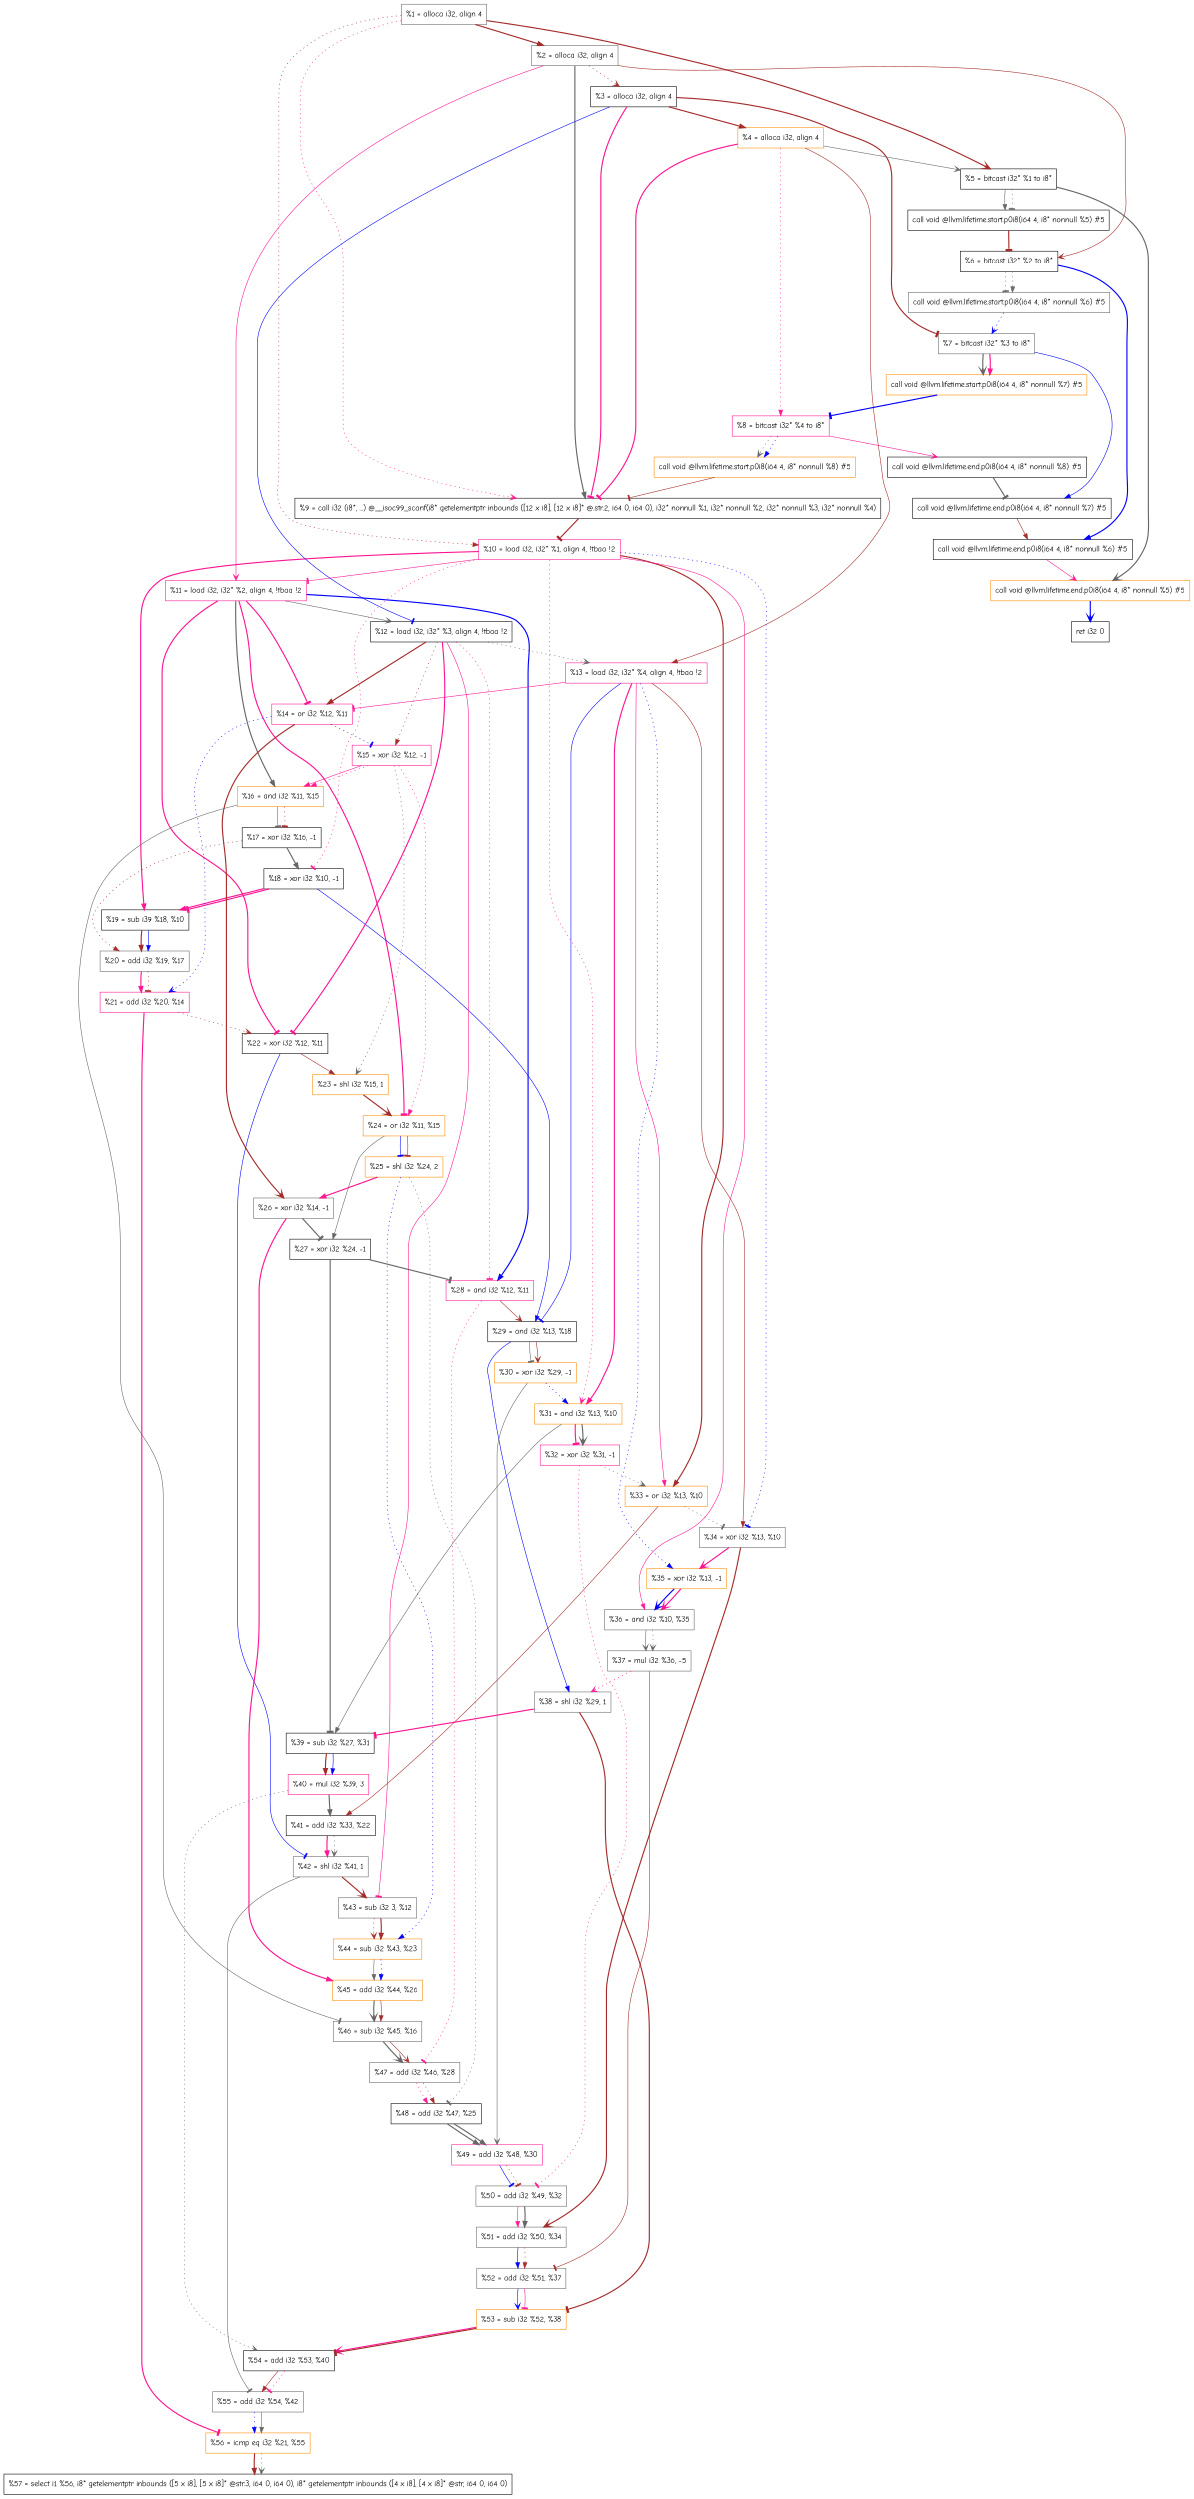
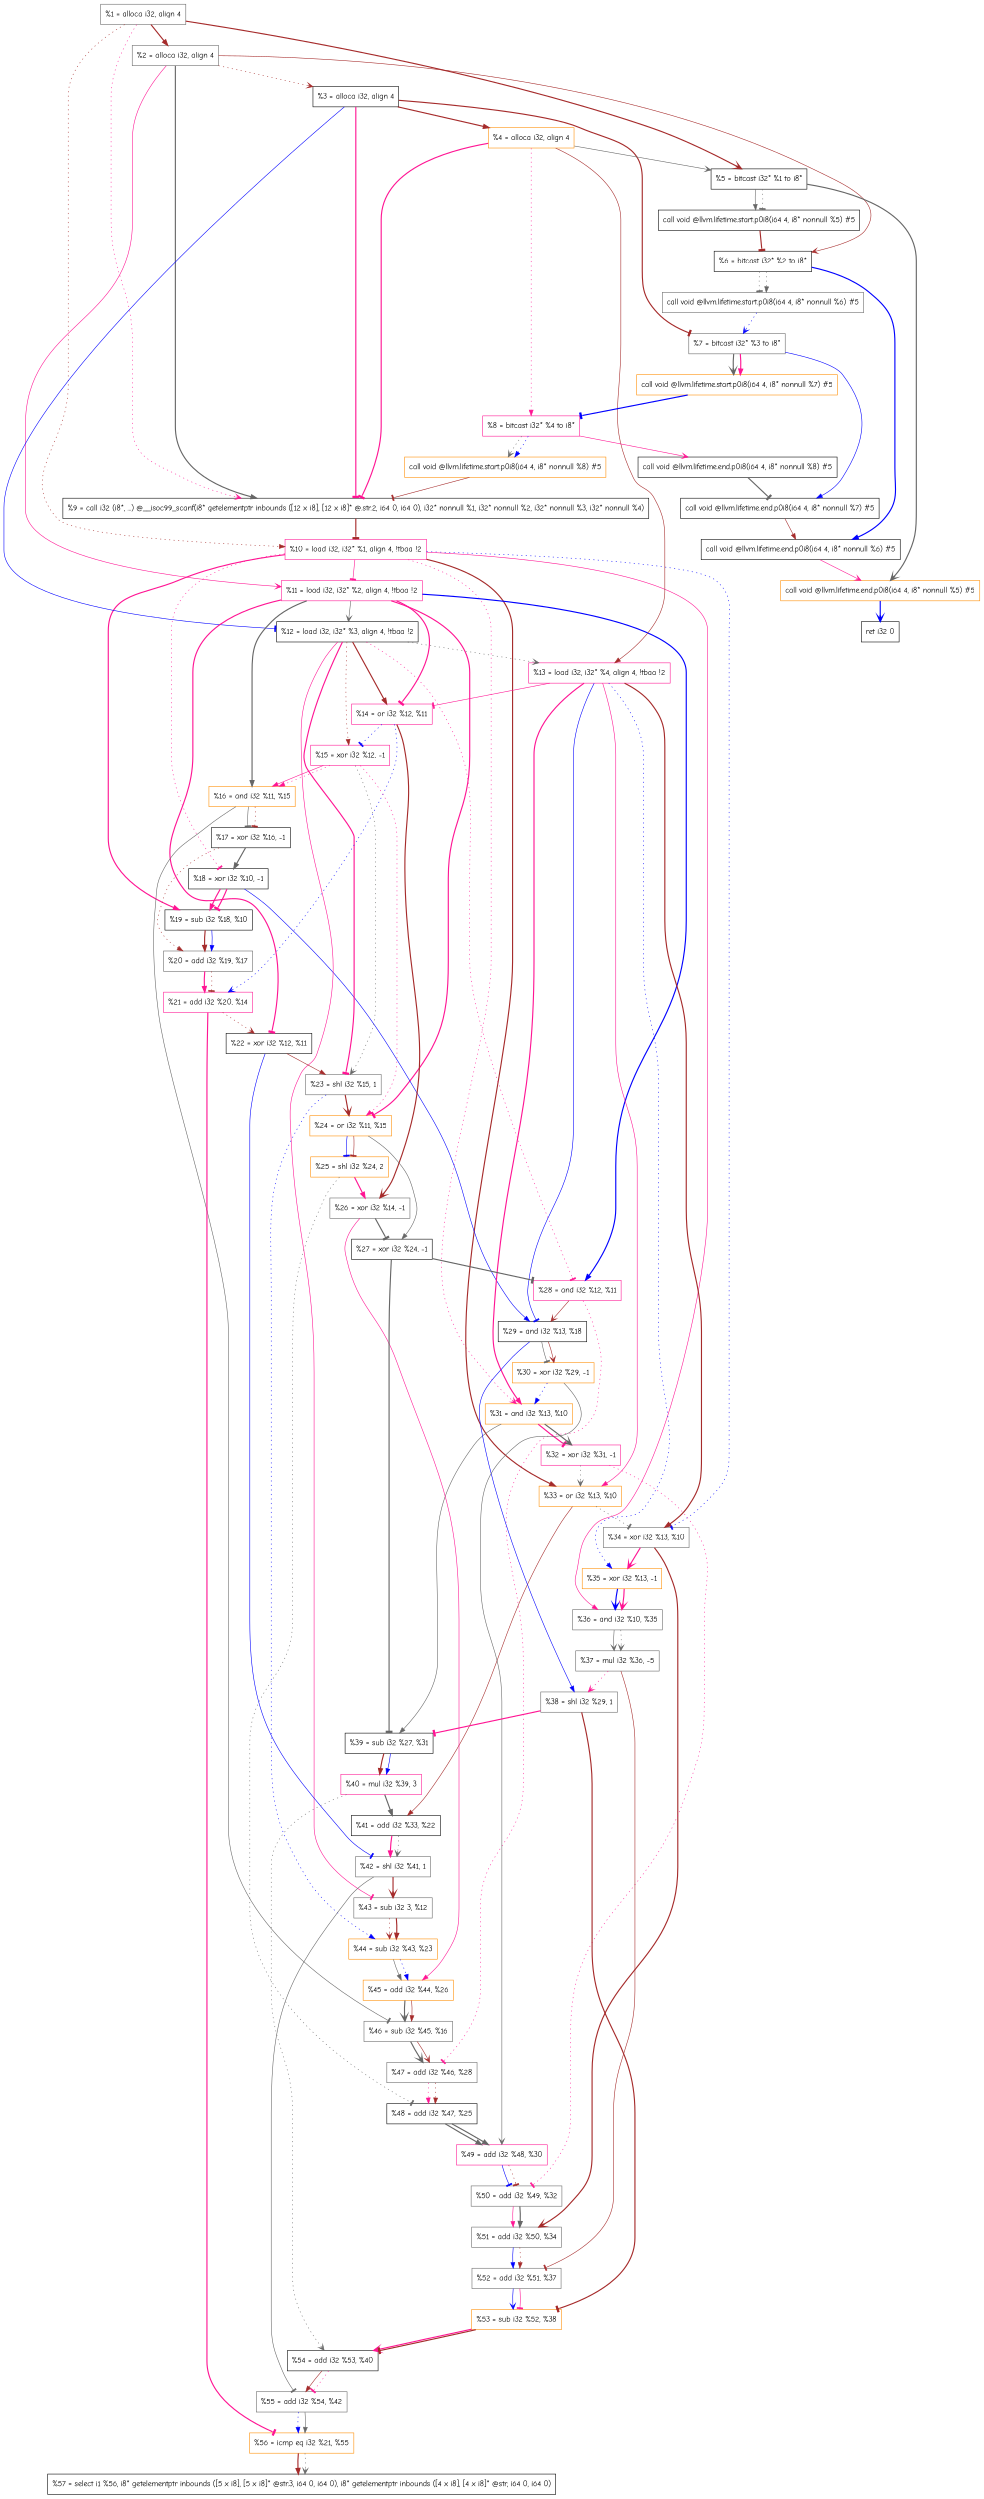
(409, 839) -> (353, 835)
(145, 920) -> (209, 920)
(350, 1085) -> (343, 1085)
(702, 1098) -> (686, 1100)
(402, 1563) -> (271, 1525)
(259, 1617) -> (458, 1589)
